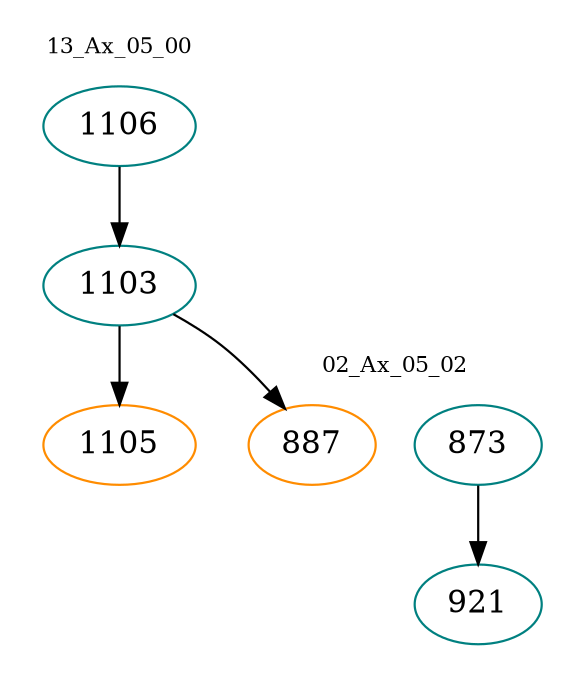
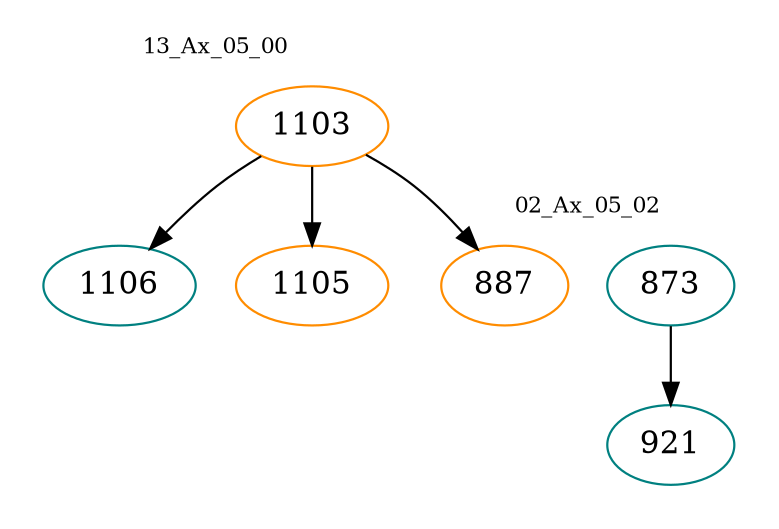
(120, 195) -> (211, 191)
(120, 286) -> (312, 126)
